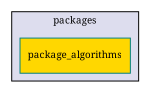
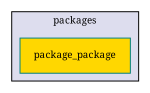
(75, 56) -> (75, 56)
